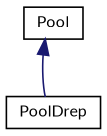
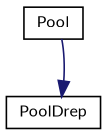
(43, 76) -> (64, 60)
